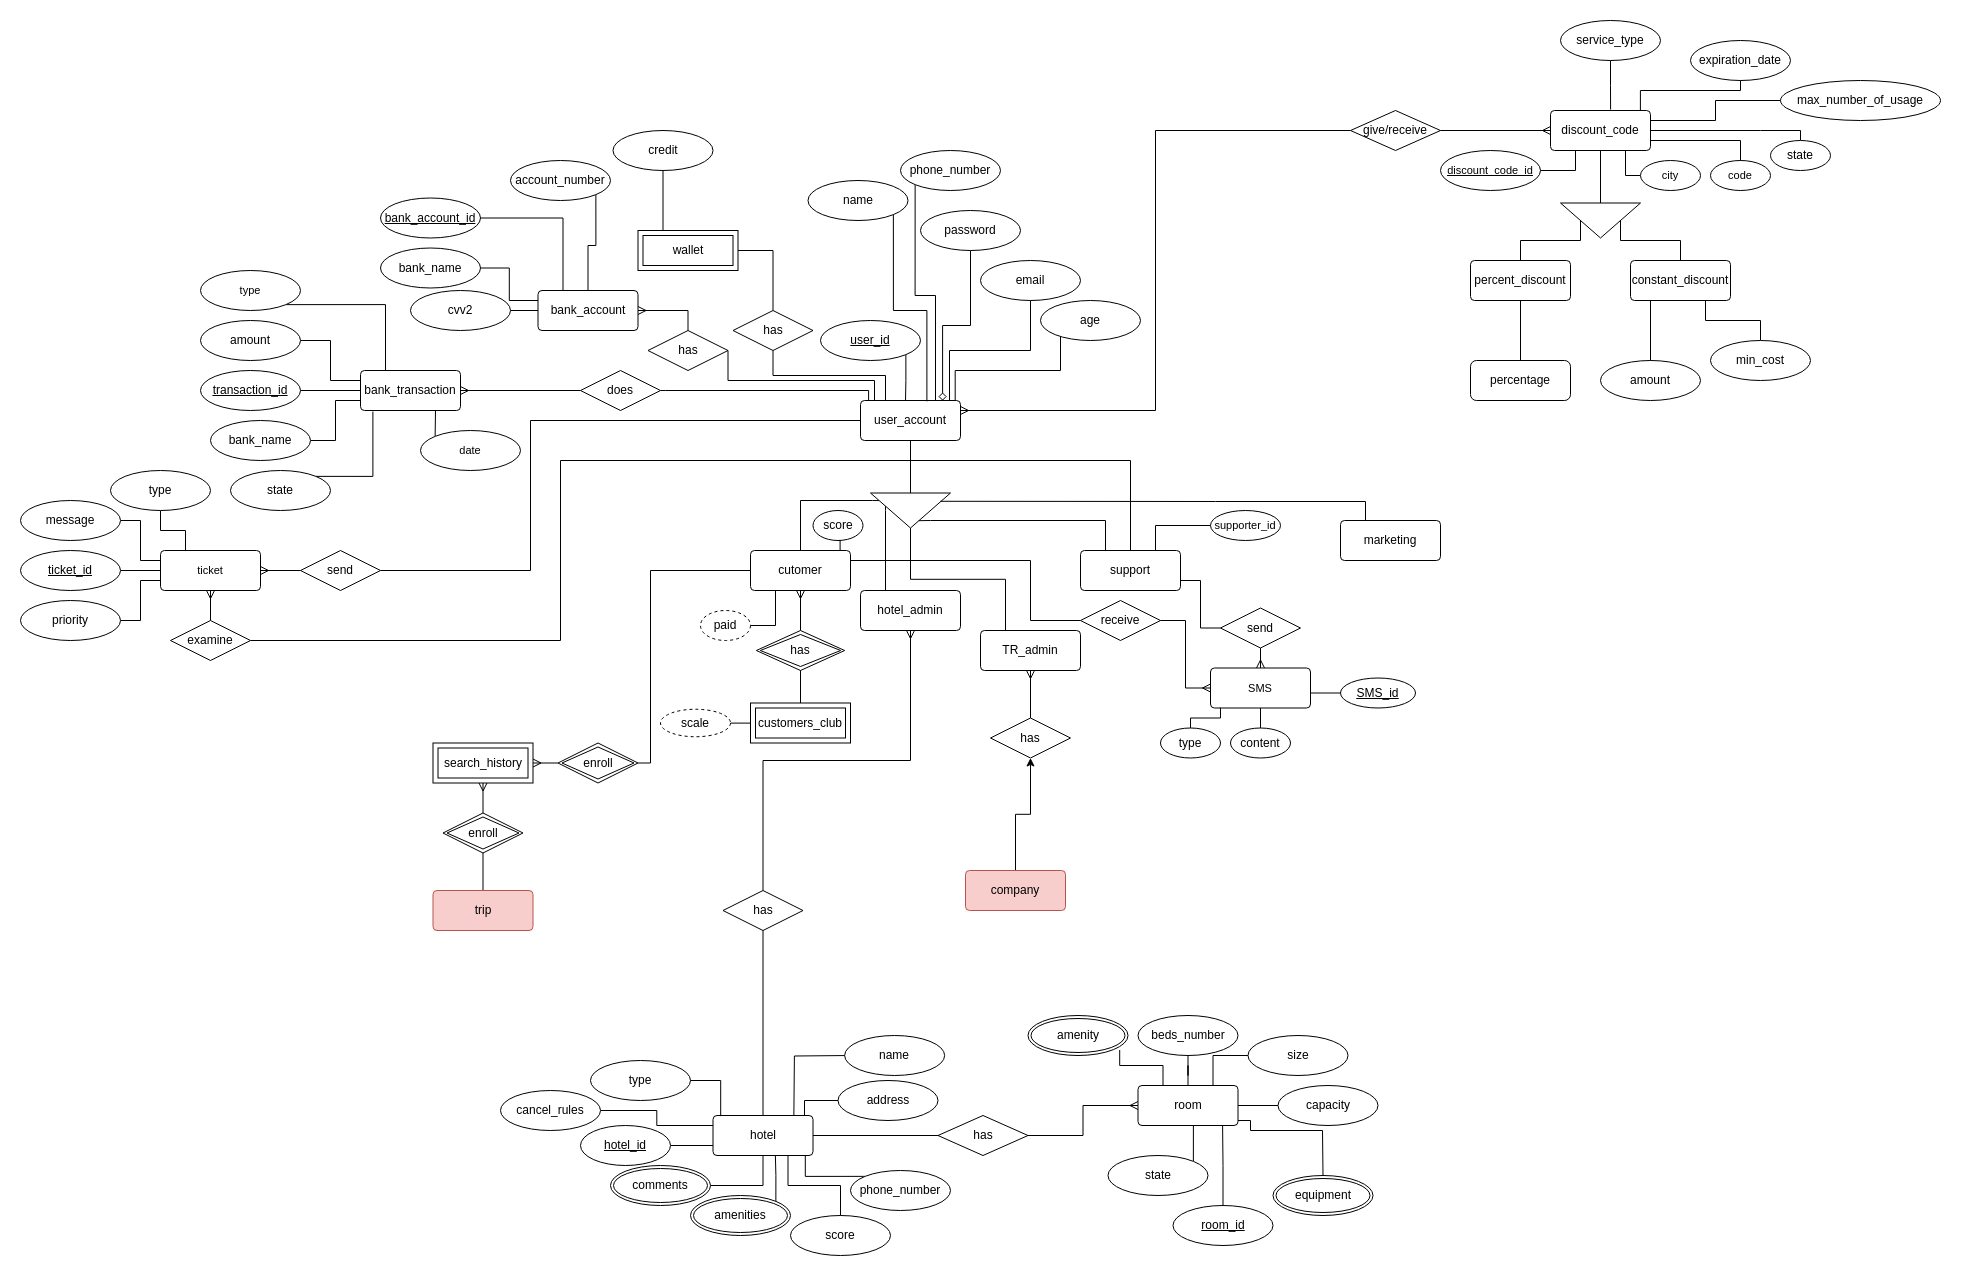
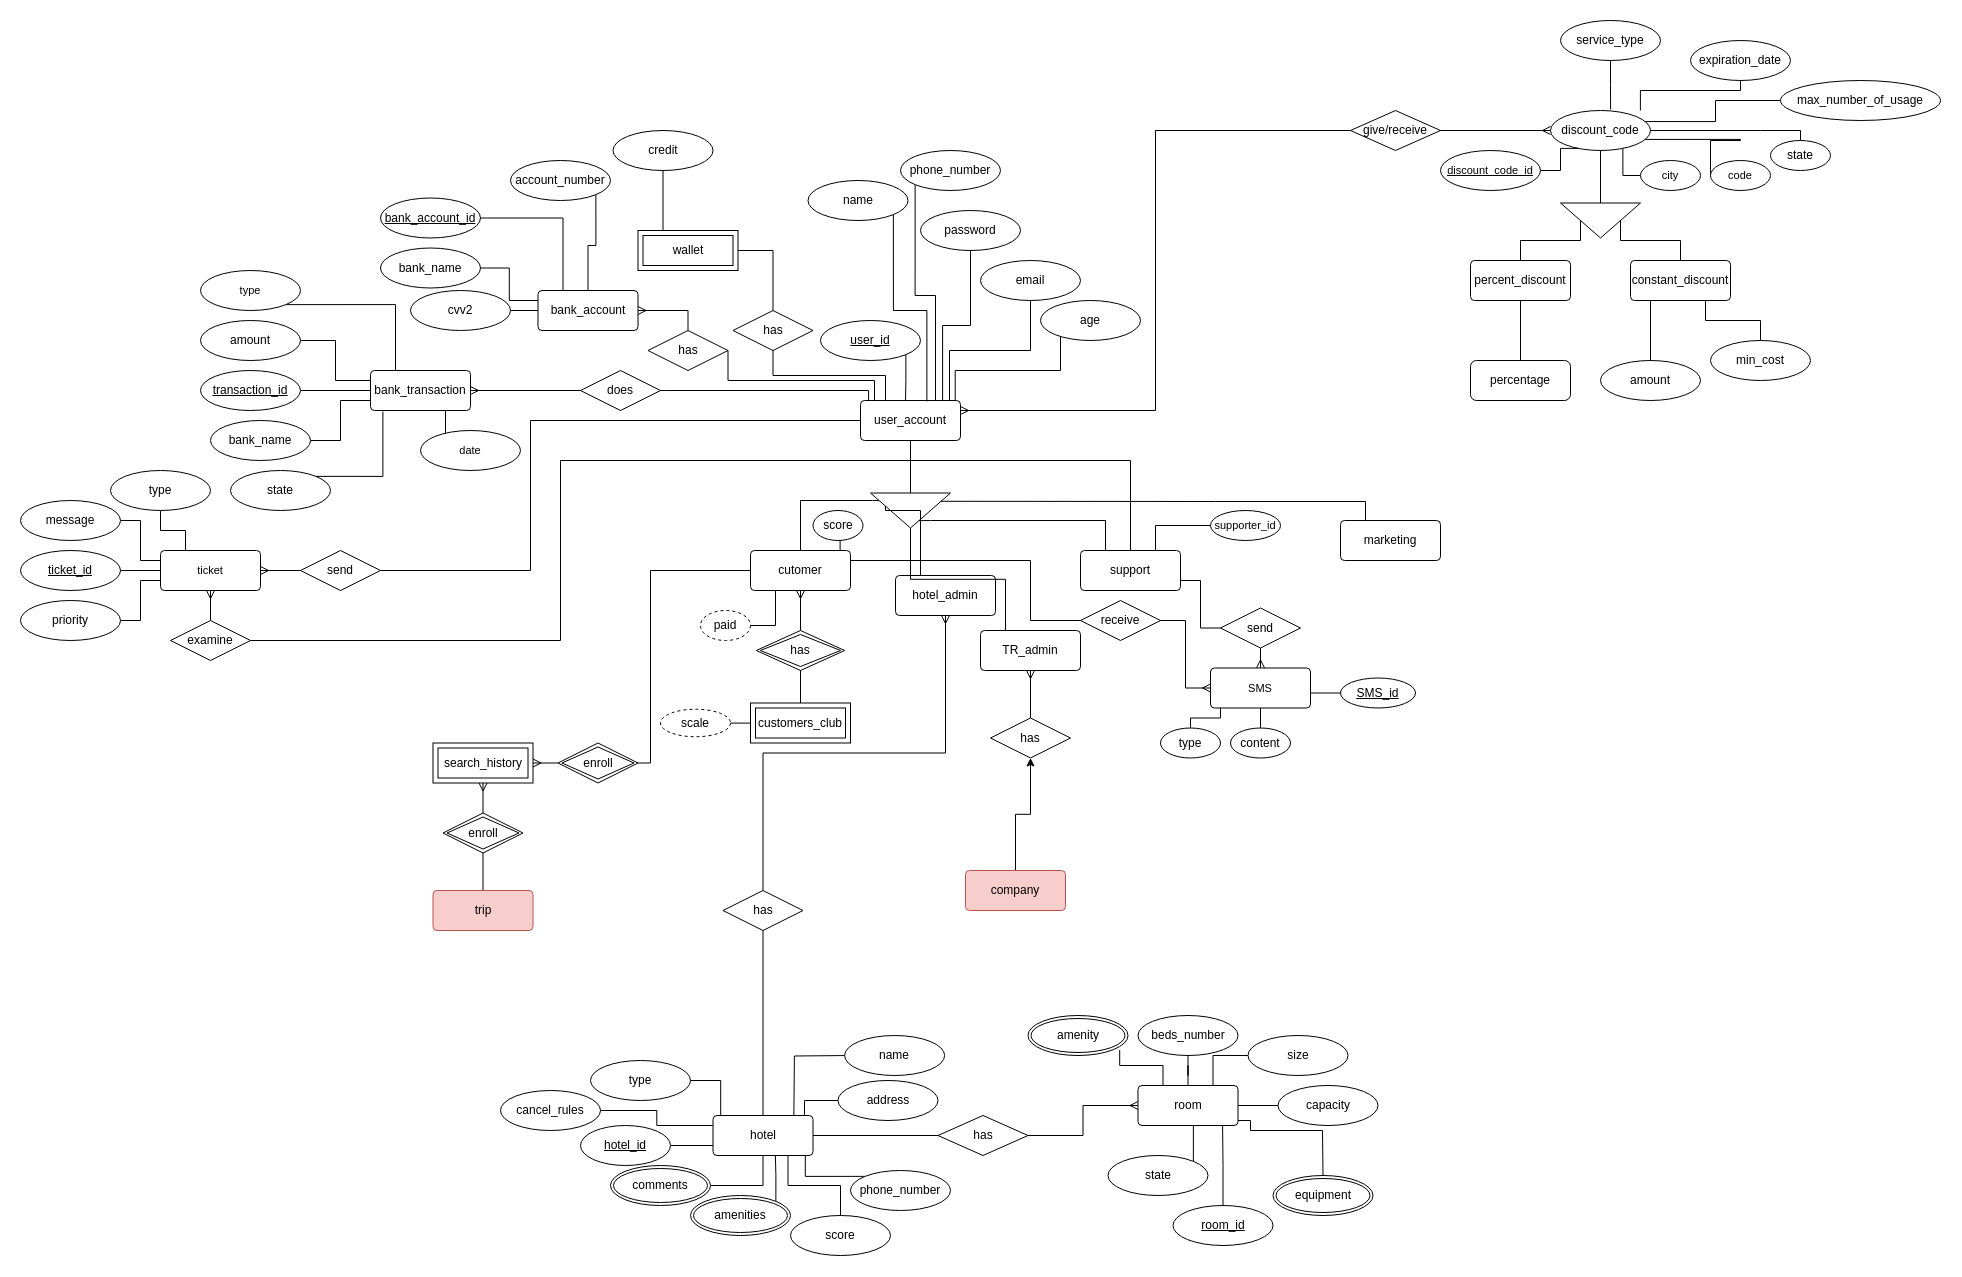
(1601, 131) -> (1601, 131)
(411, 391) -> (421, 391)
(943, 392) -> (943, 396)
(911, 611) -> (946, 596)
